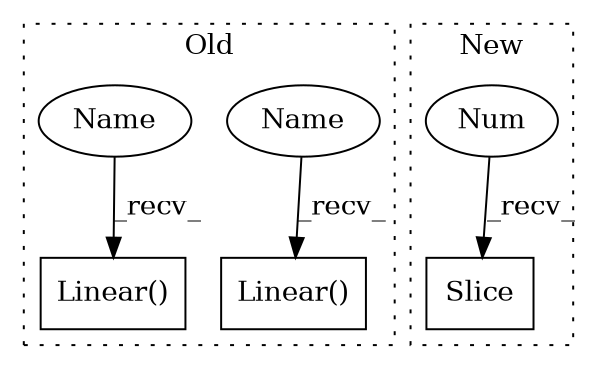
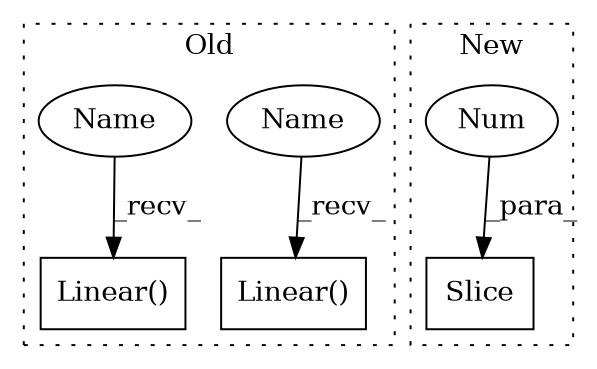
(532, 207) -> (532, 207)
